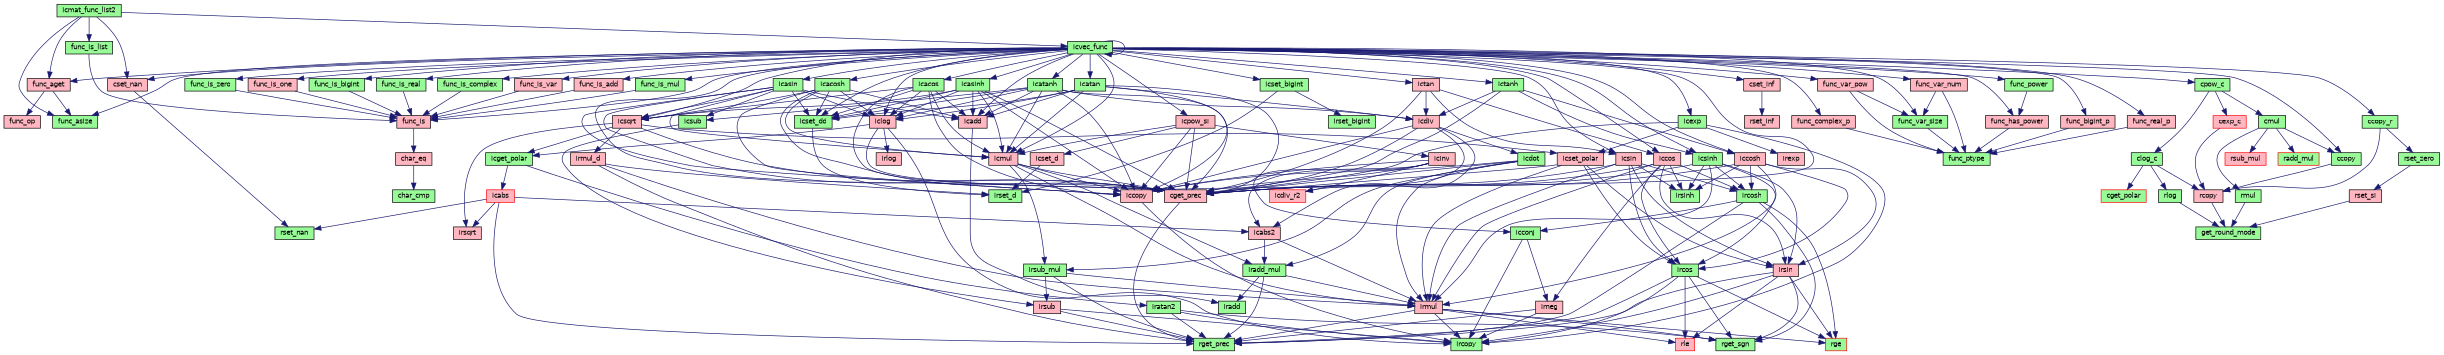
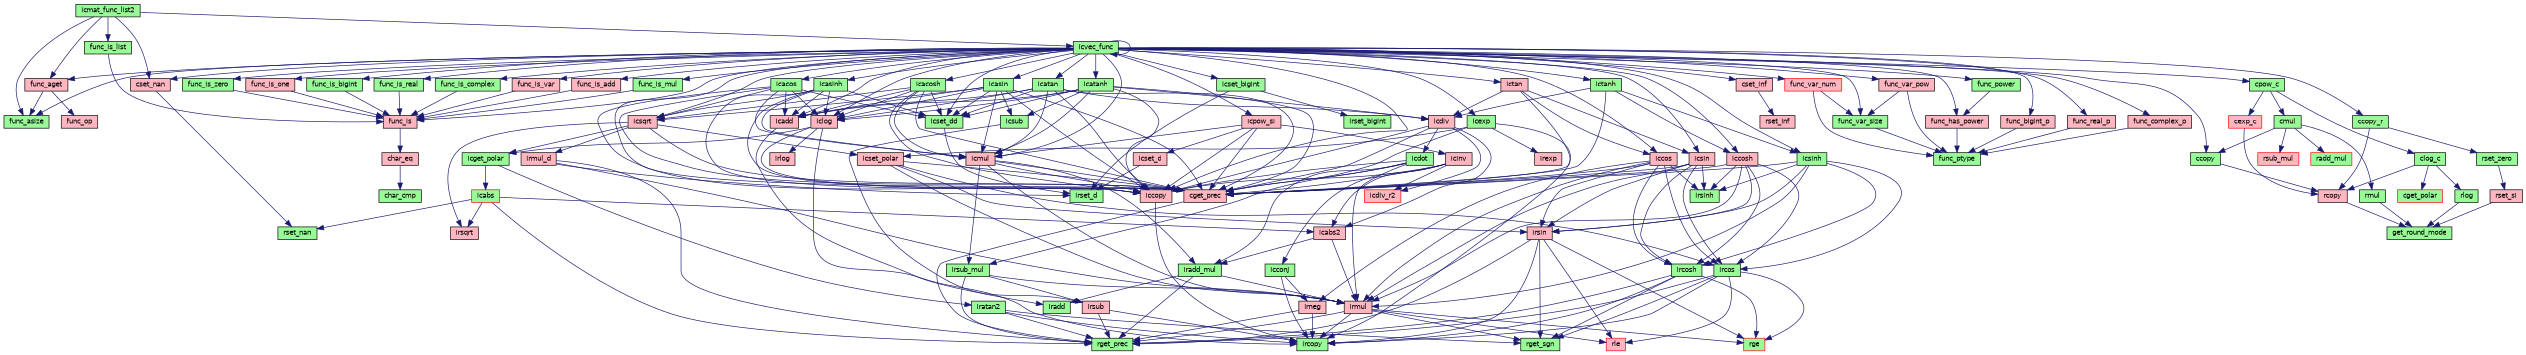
(1939, 85) -> (1813, 85)
(501, 196) -> (486, 196)
(1599, 223) -> (1551, 319)
